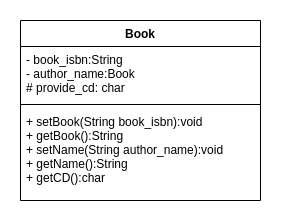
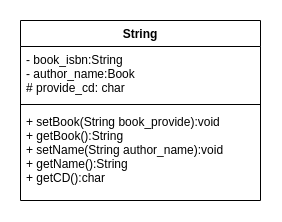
(140, 34) -> (140, 34)
(124, 122) -> (134, 122)
